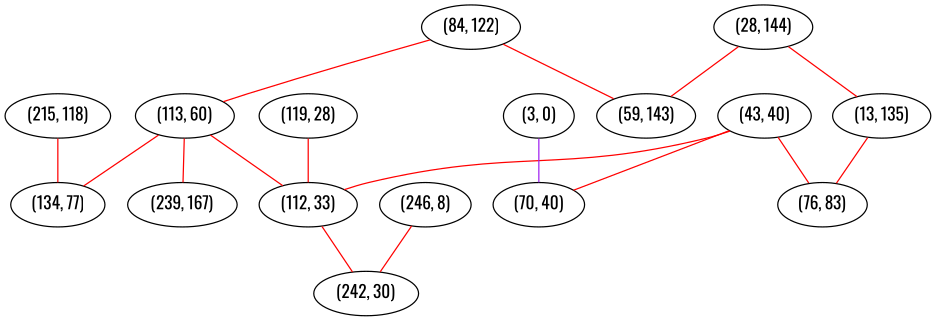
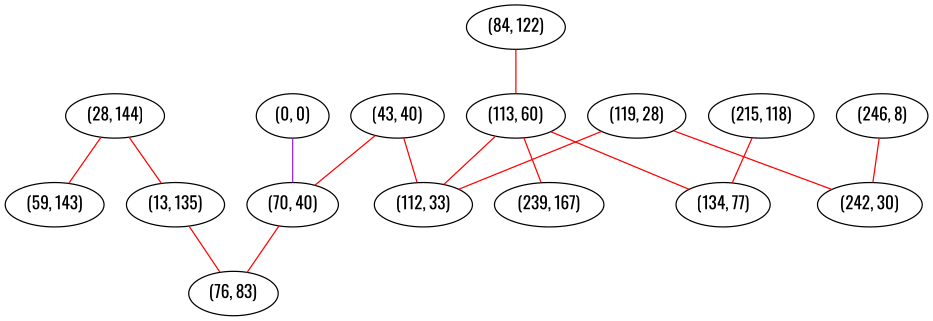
(558, 71) -> none
(539, 116) -> (293, 116)
(793, 160) -> (263, 249)
(337, 249) -> (753, 160)
